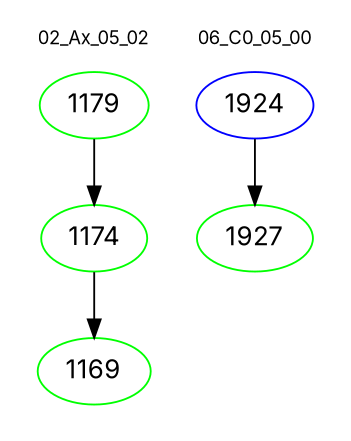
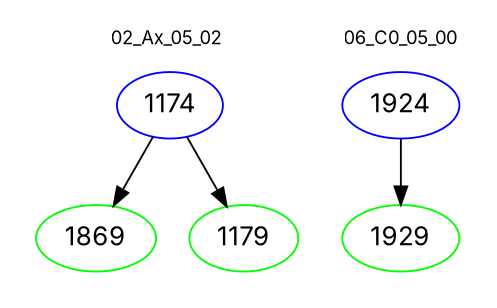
(94, 163) -> (202, 164)
(94, 238) -> (170, 105)
(255, 238) -> (401, 238)
(94, 371) -> (96, 238)
